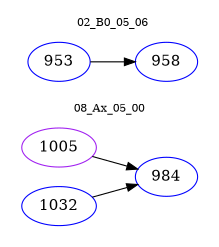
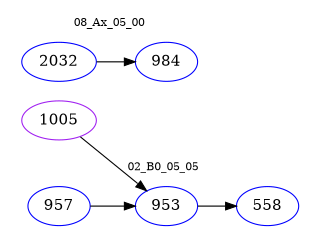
(113, 23) -> (163, 168)
(166, 62) -> (268, 206)
(110, 161) -> (115, 165)
none -> (59, 206)
(59, 206) -> (59, 62)
